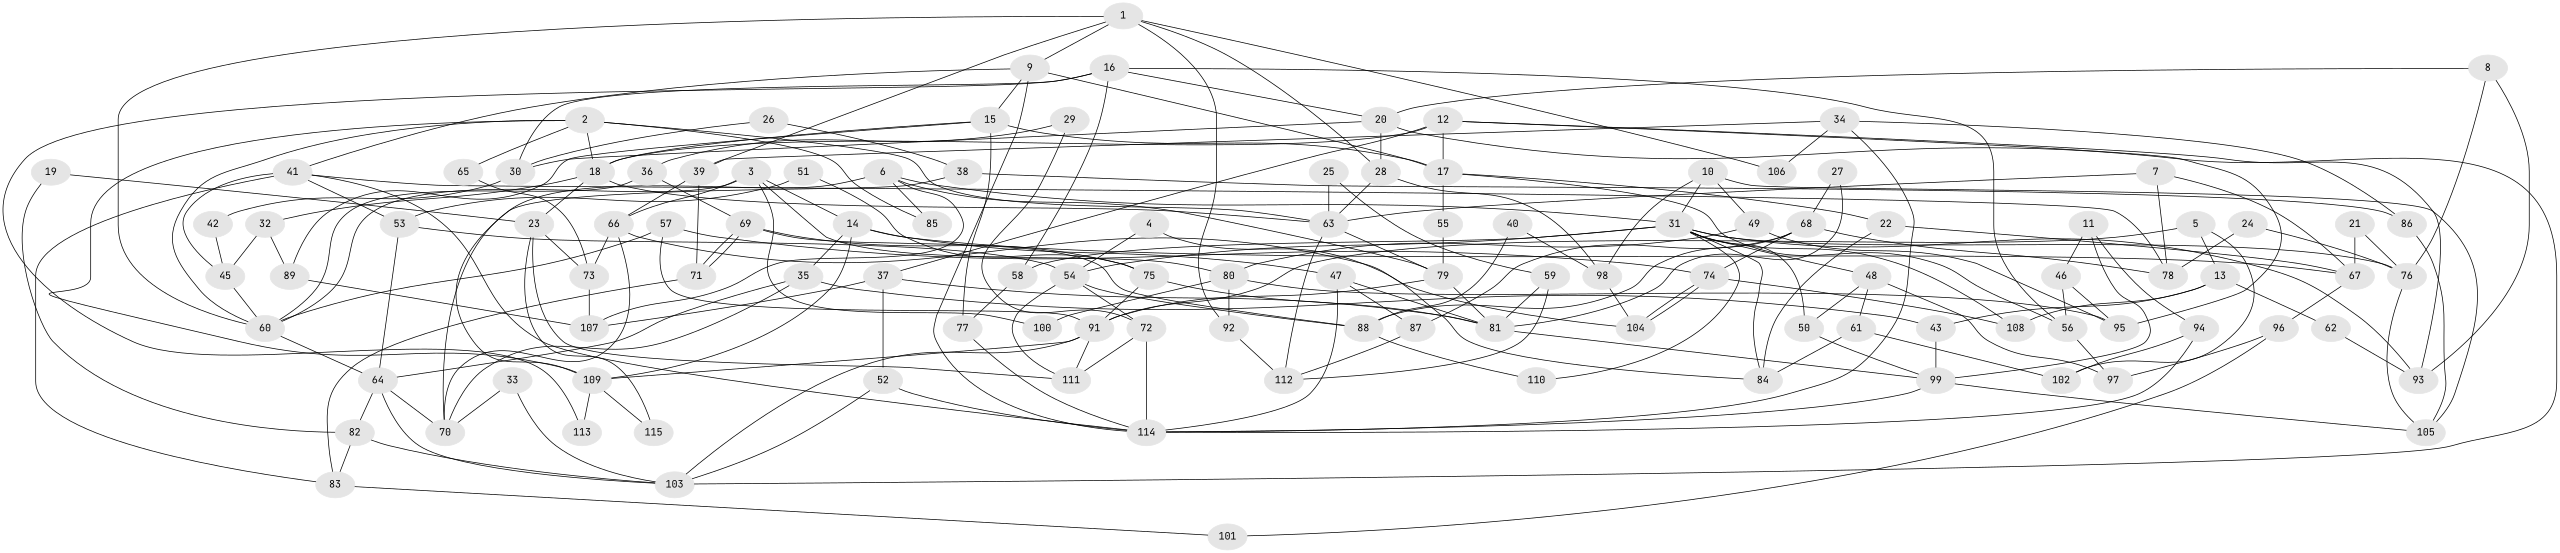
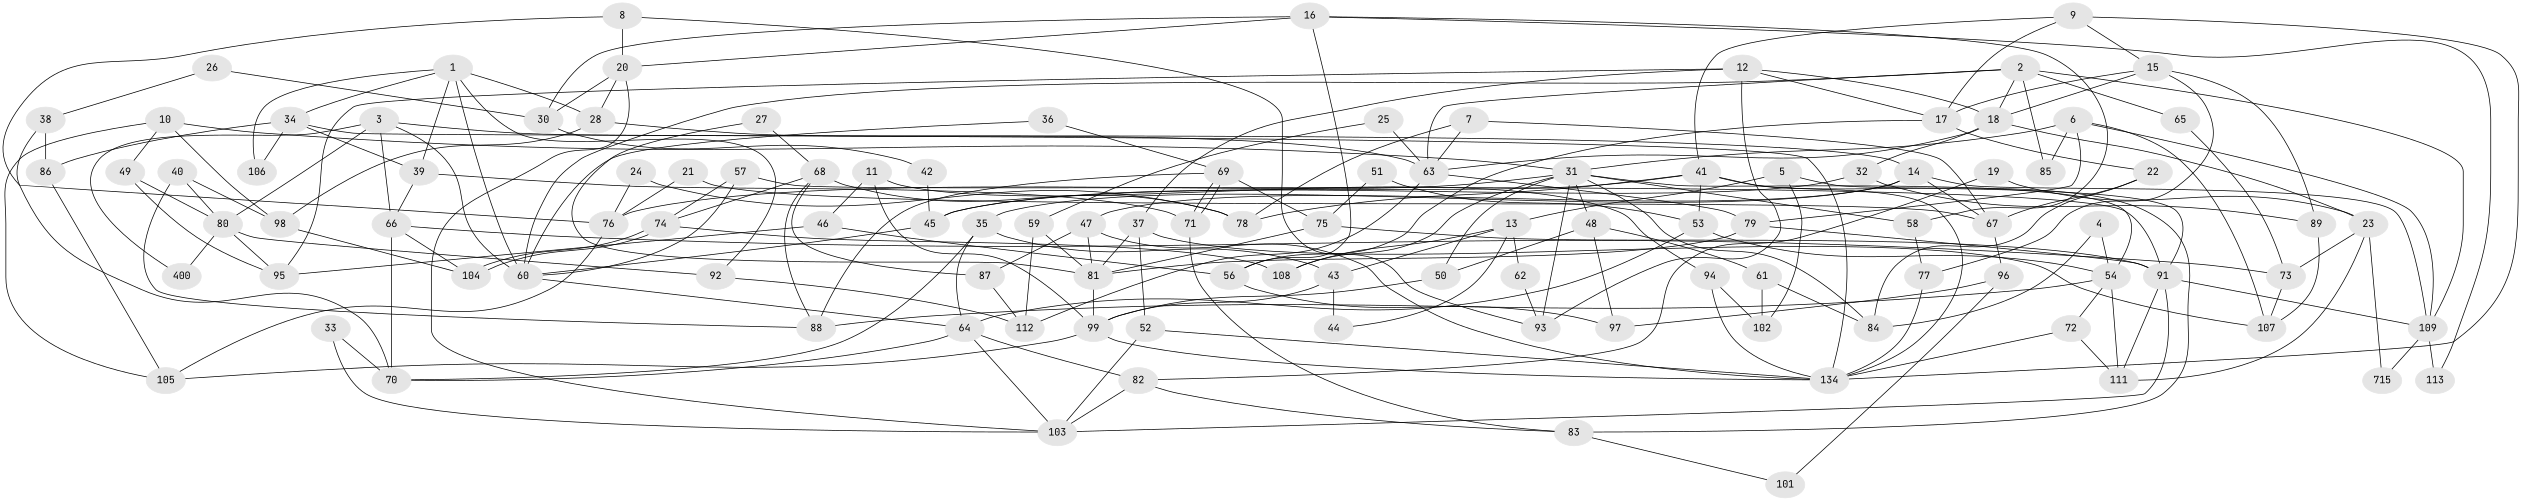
(1077, 42) -> (376, 89)
(1070, 120) -> none
none -> (203, 202)
(1443, 224) -> none
(1042, 329) -> (182, 276)
none -> (1334, 329)
(1536, 381) -> none
(654, 433) -> (2382, 381)
(1146, 433) -> (1829, 381)
